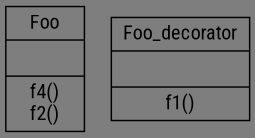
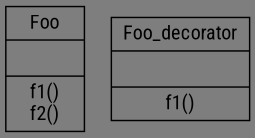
(45, 92) -> (45, 92)
